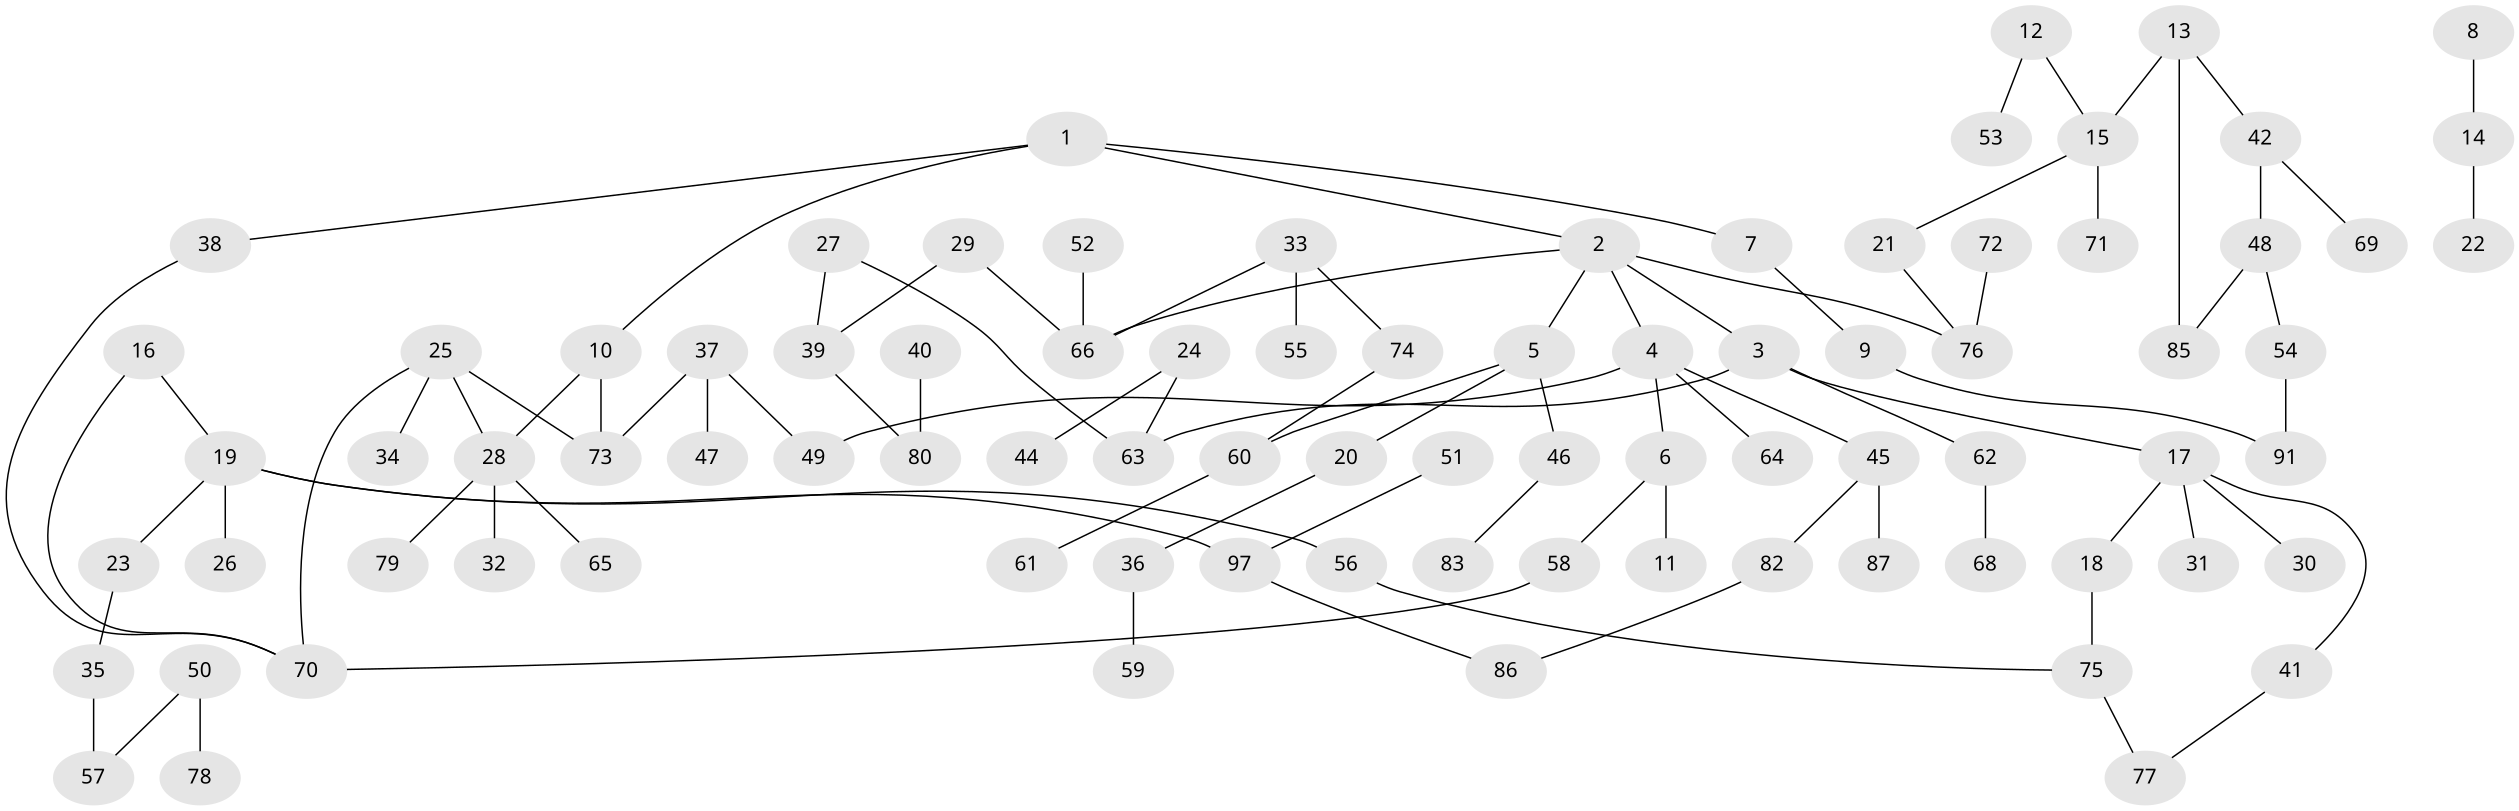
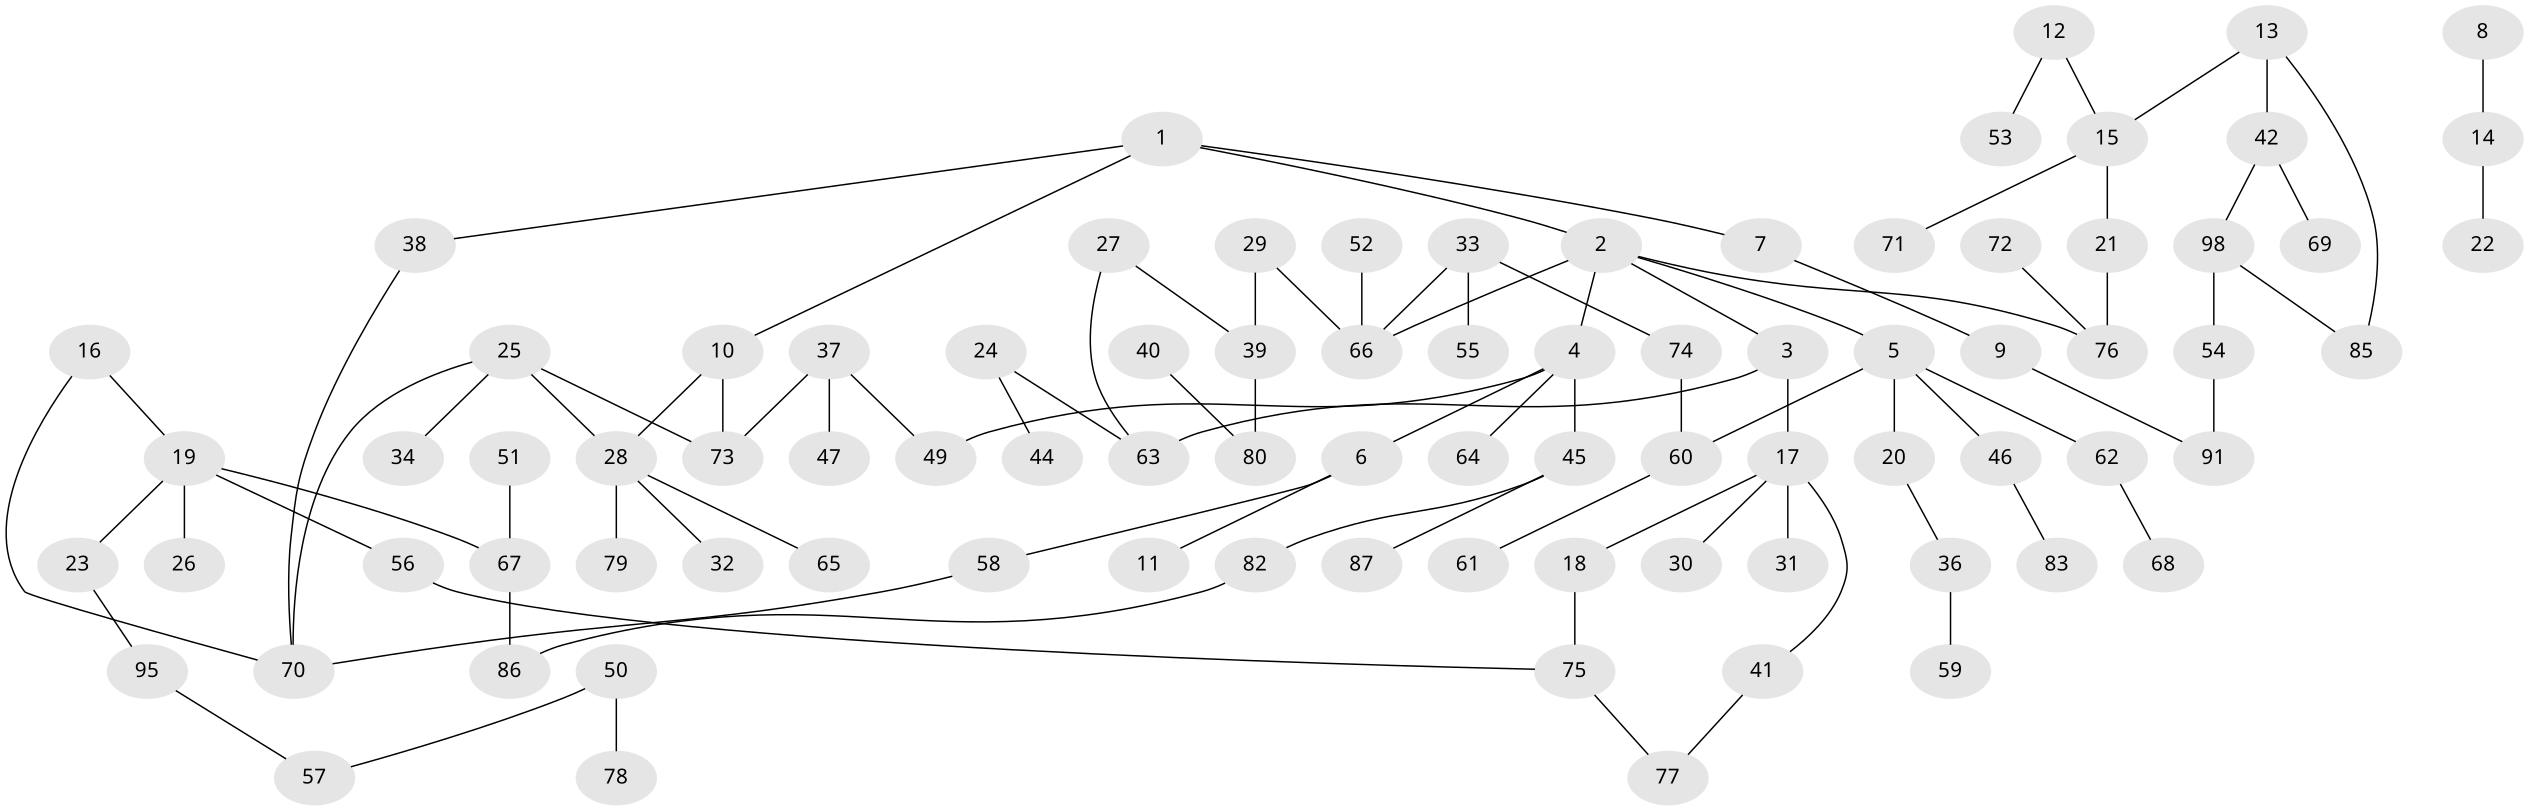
(2261, 246) -> (2214, 246)
(1872, 405) -> (2001, 405)
(1240, 565) -> (510, 565)
(94, 672) -> (147, 672)
